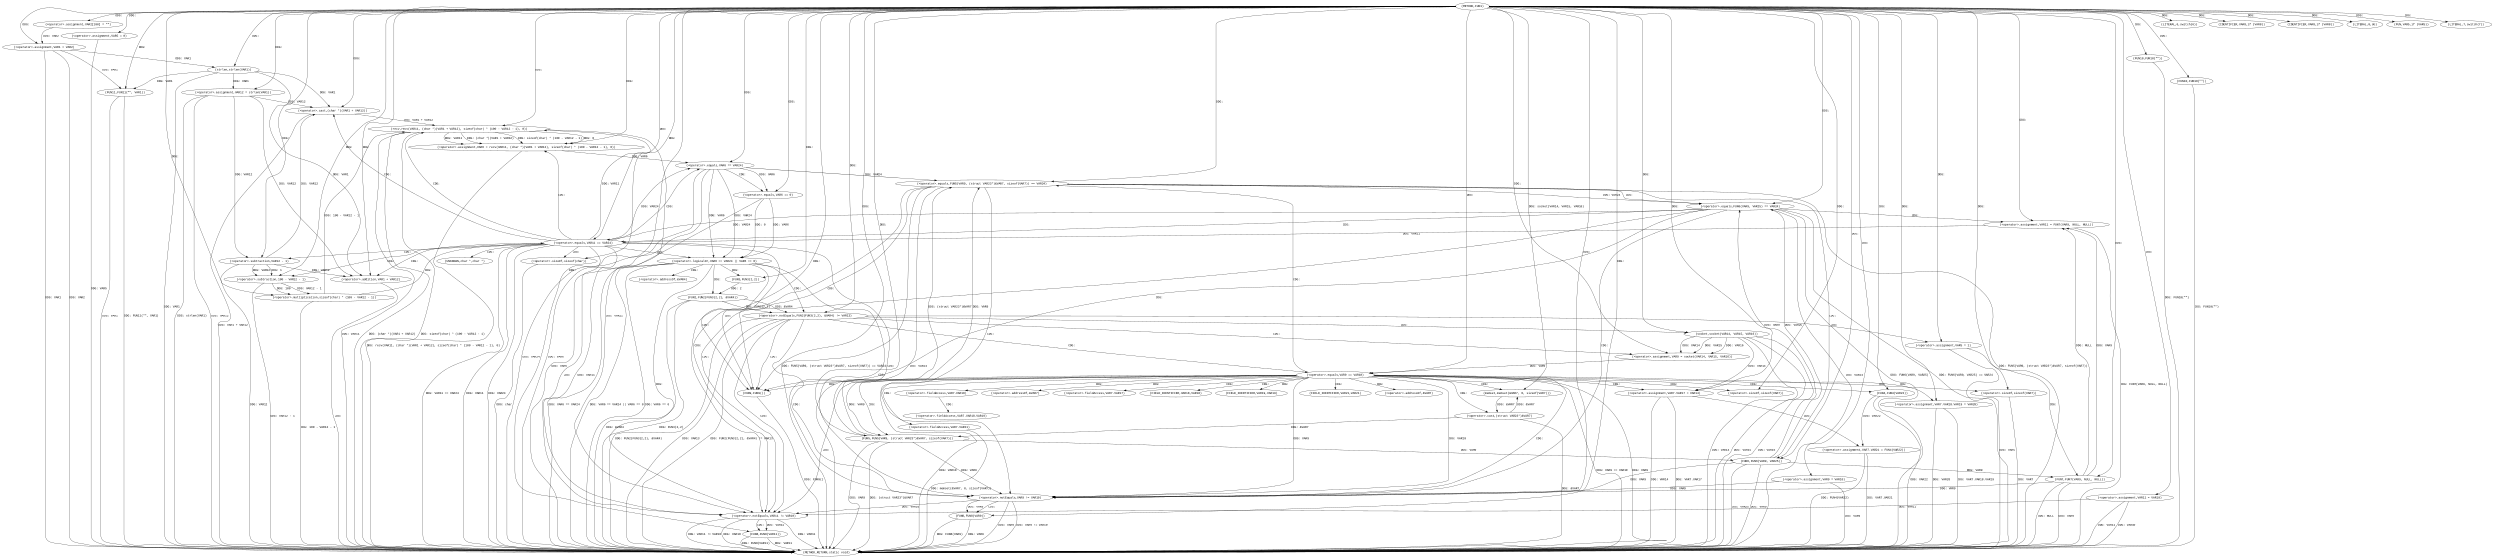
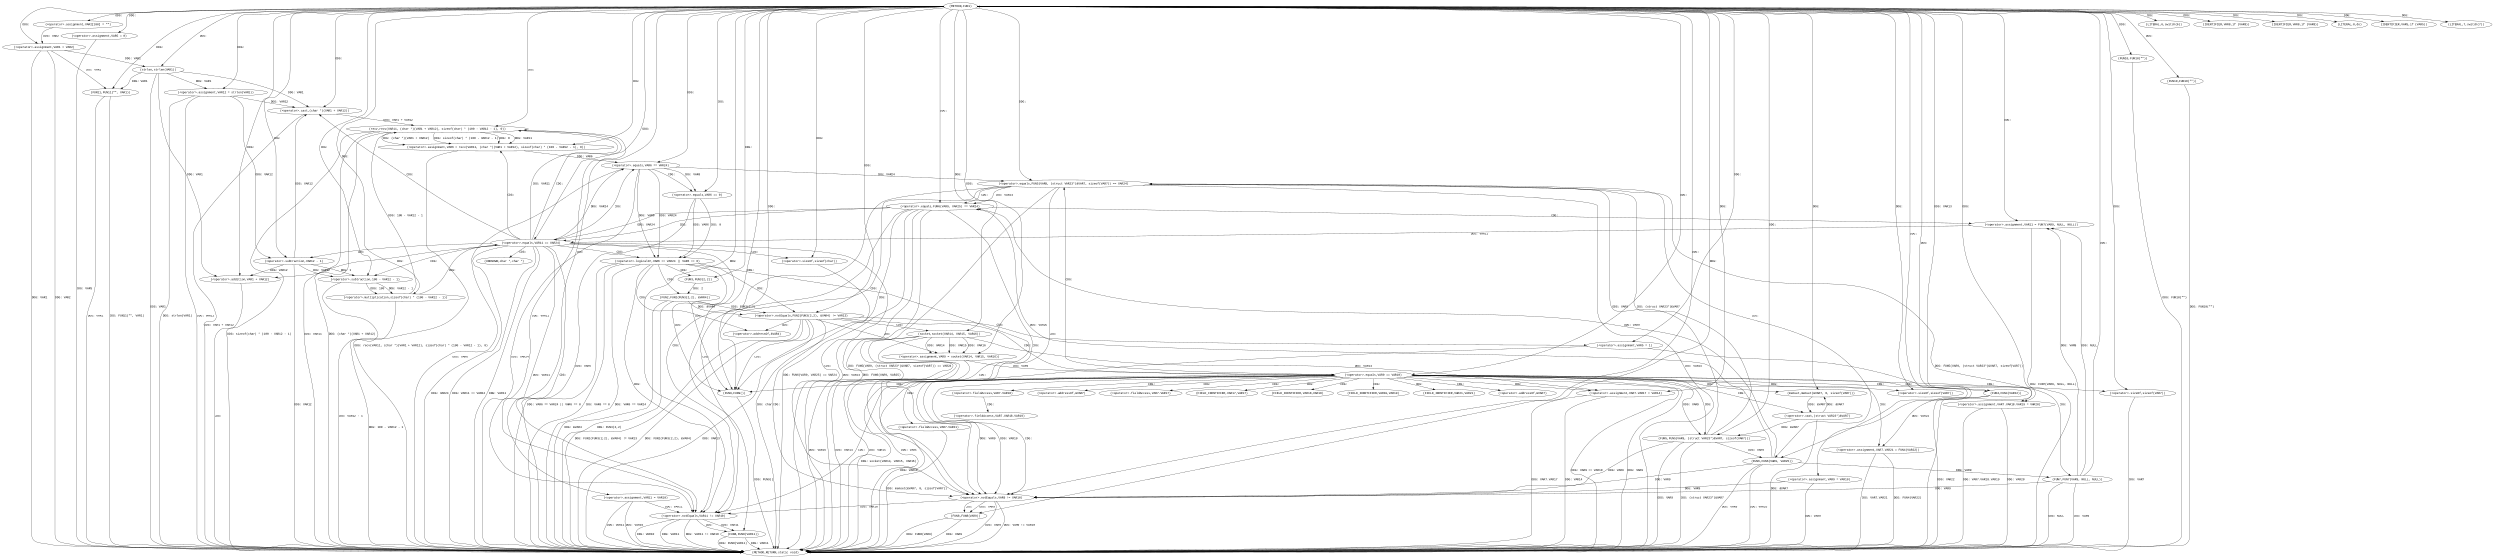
(2032, 15) -> (2008, 13)
(2411, 25) -> (2404, 25)
(282, 193) -> none
(1556, 206) -> (1817, 206)
(1883, 206) -> (1943, 206)
none -> (1222, 393)
(748, 410) -> (780, 325)
(1778, 412) -> (1721, 386)
none -> (881, 438)
